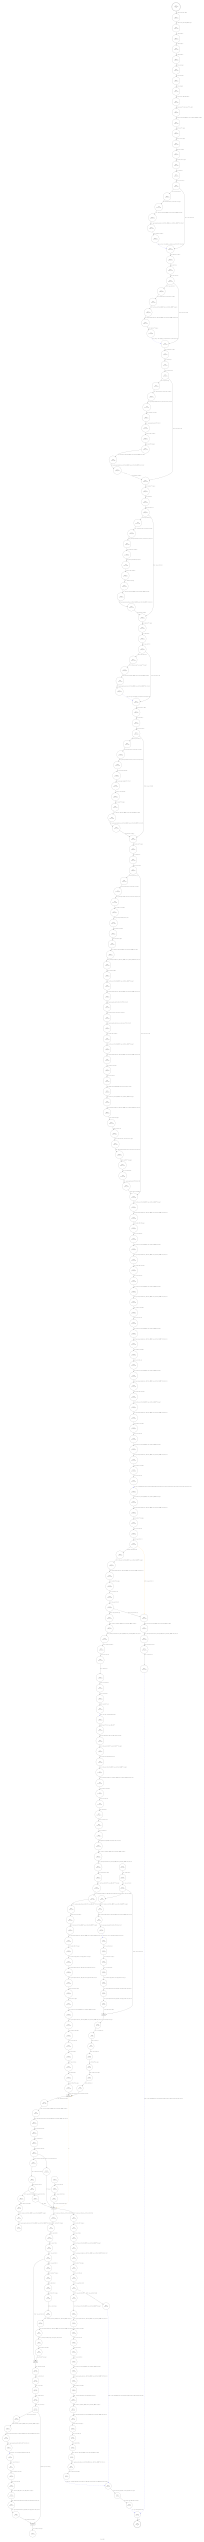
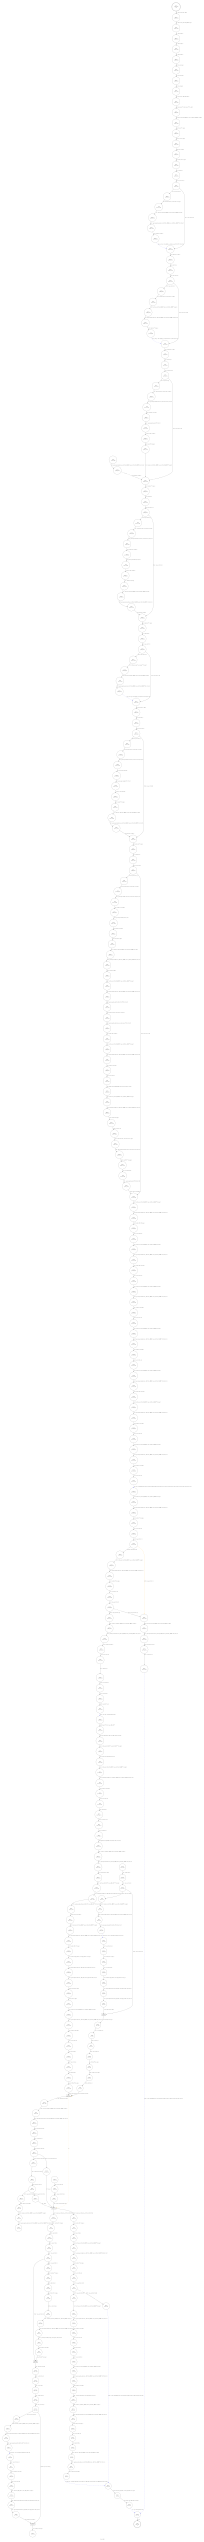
(128, 452) -> (145, 465)
